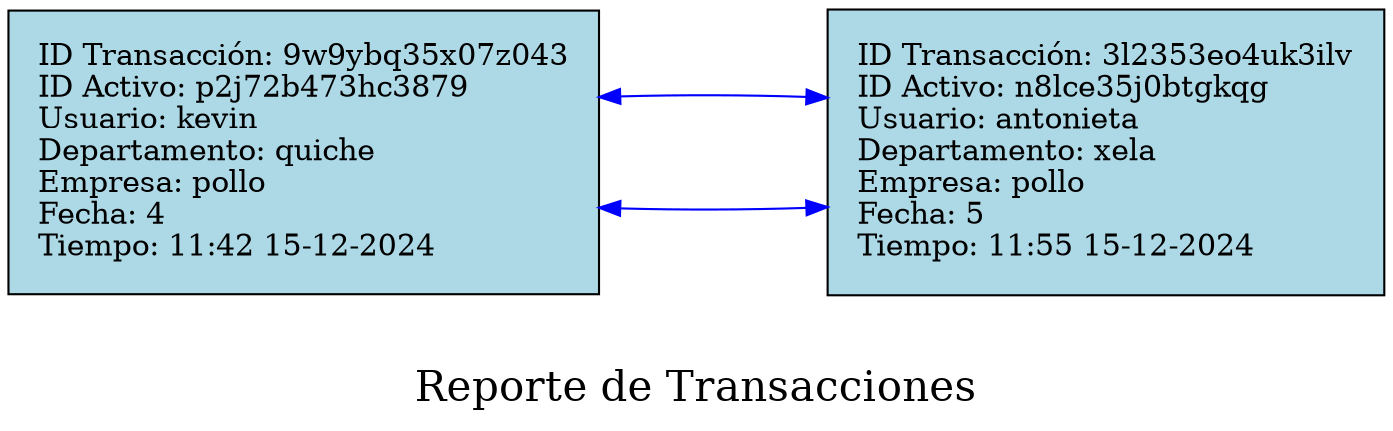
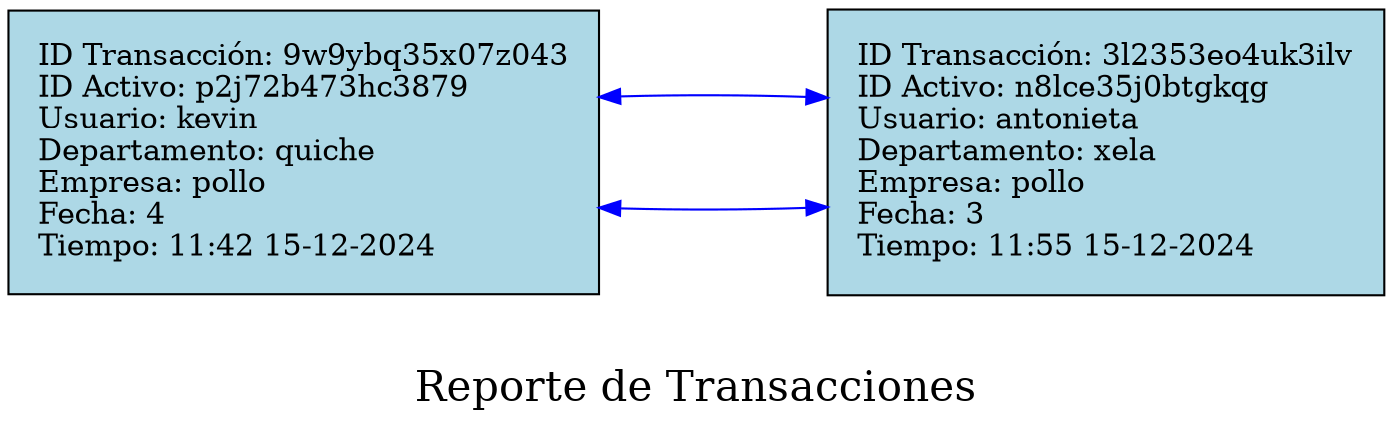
(922, 215) -> (922, 215)
